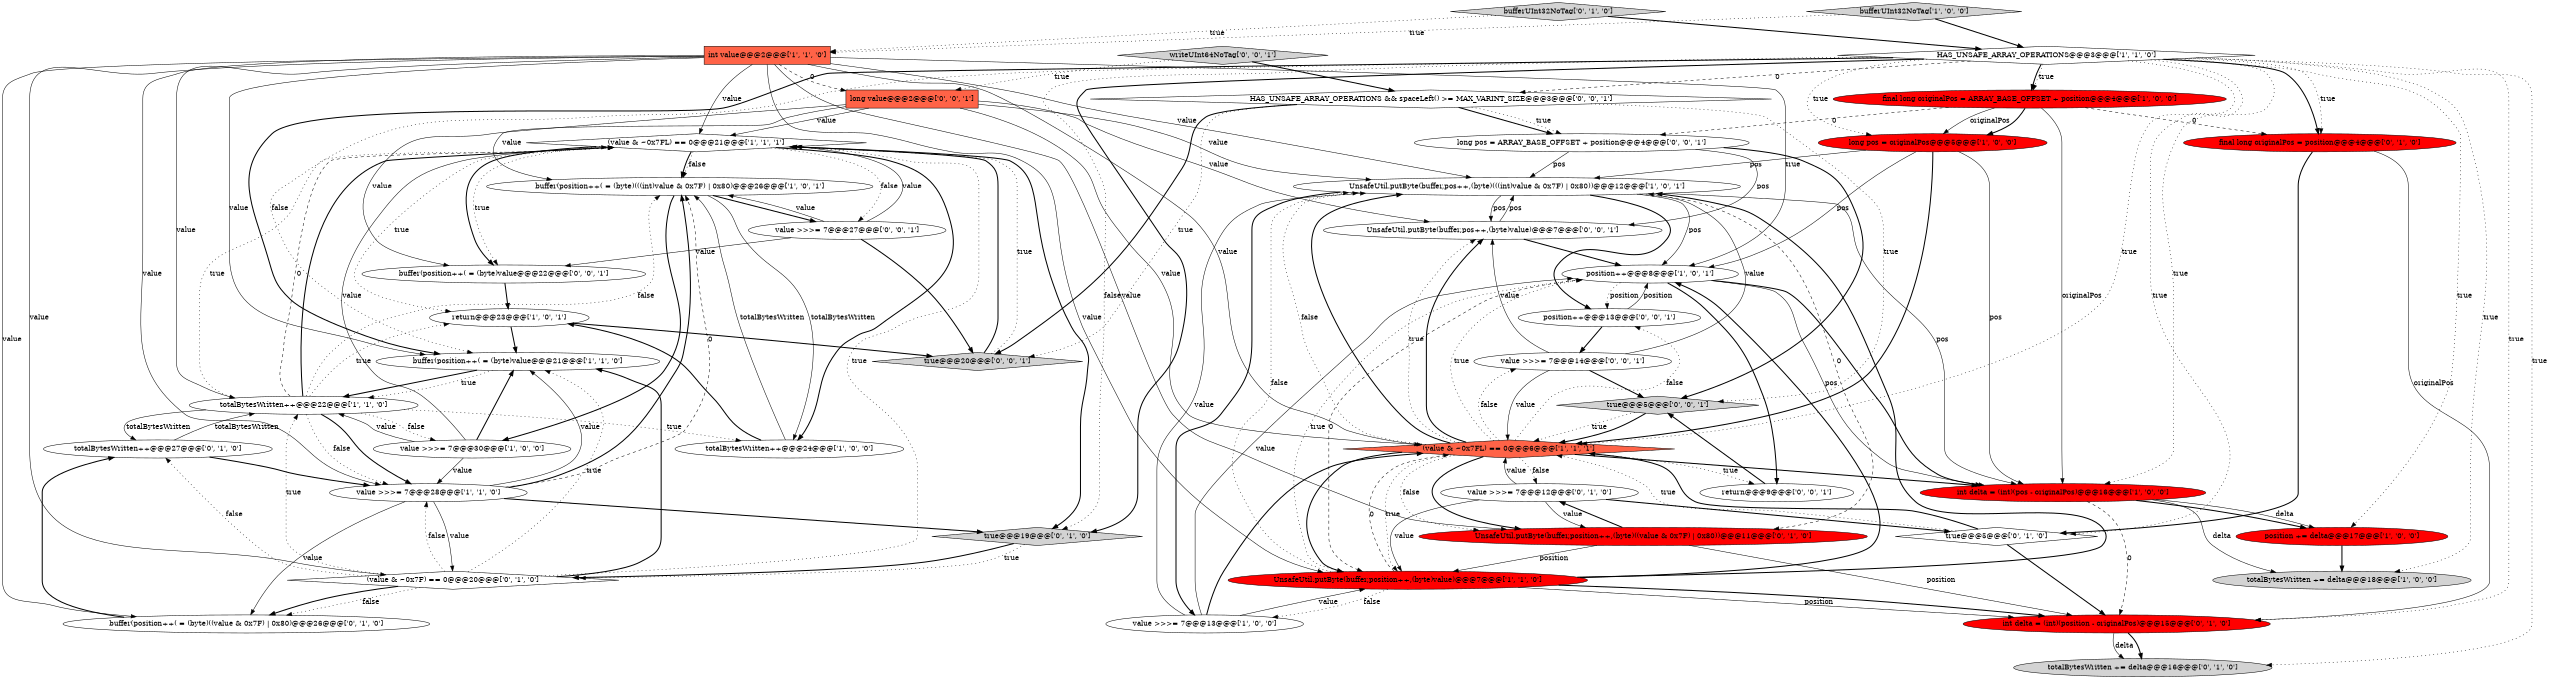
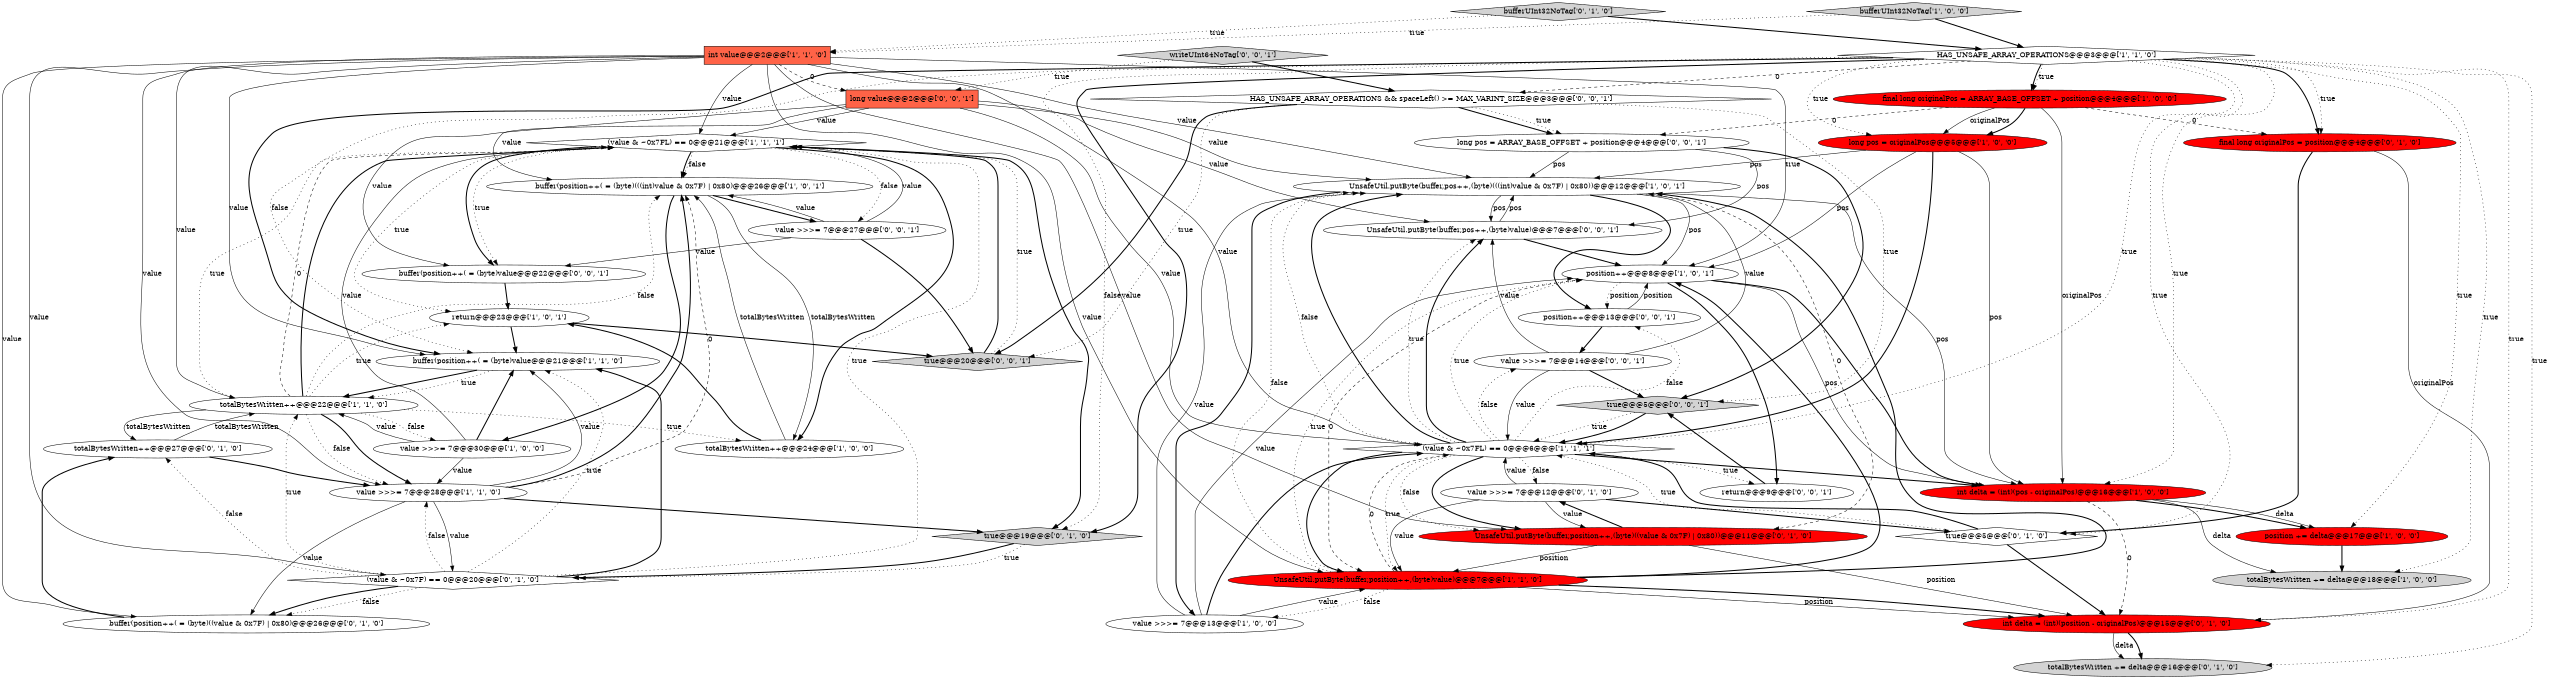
(1509, 449) -> (1509, 449)
